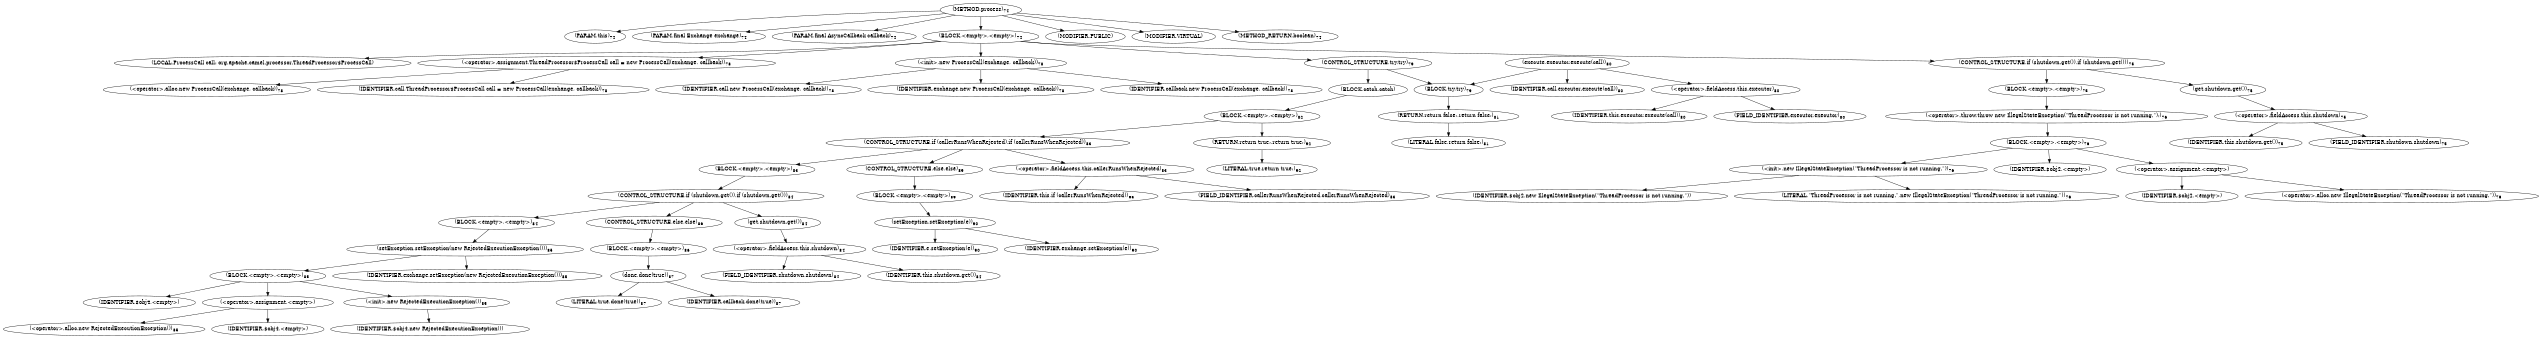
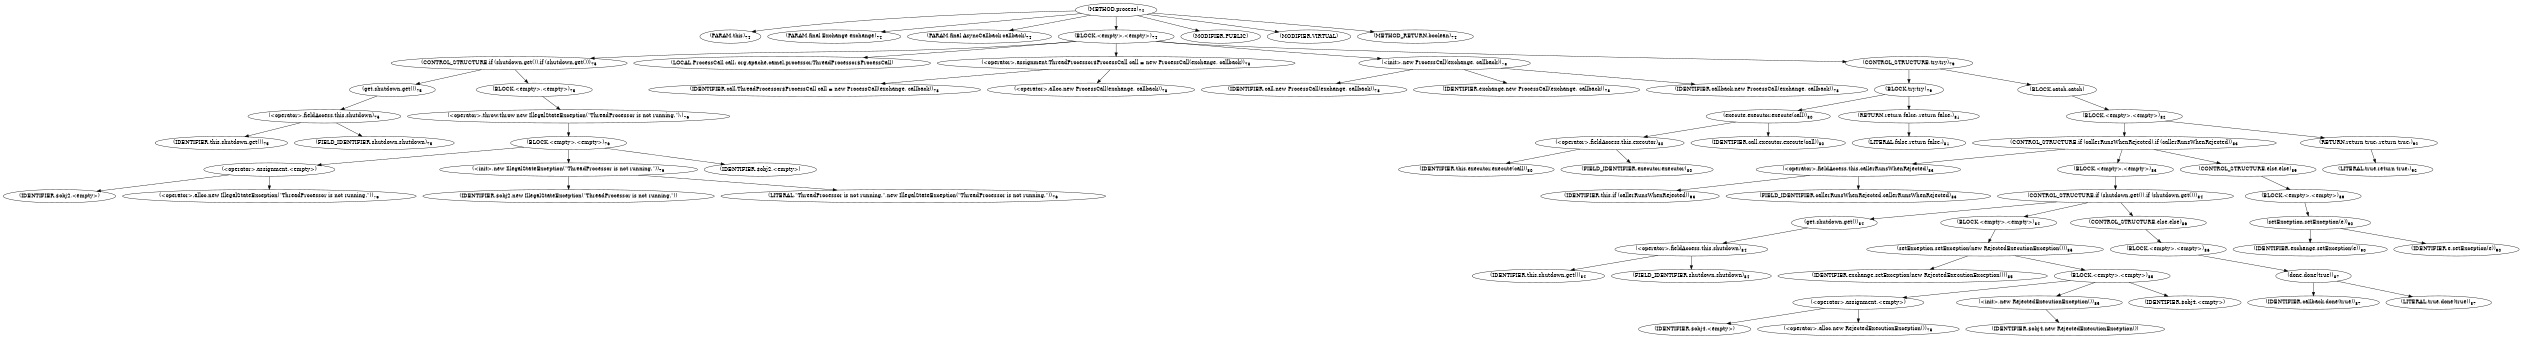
(1508, 77) -> (1843, 102)
(176, 329) -> (1930, 329)
